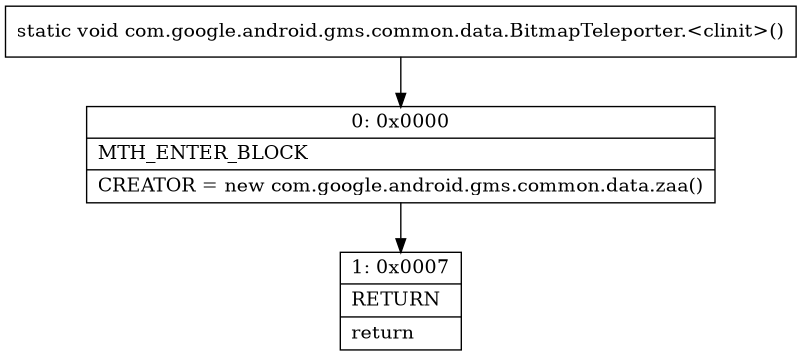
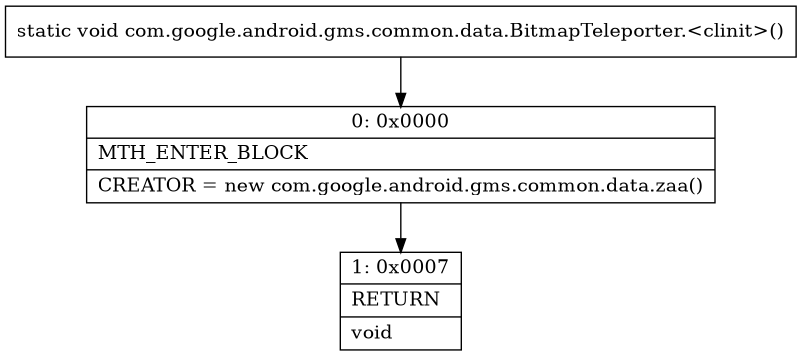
(383, 333) -> (373, 333)
